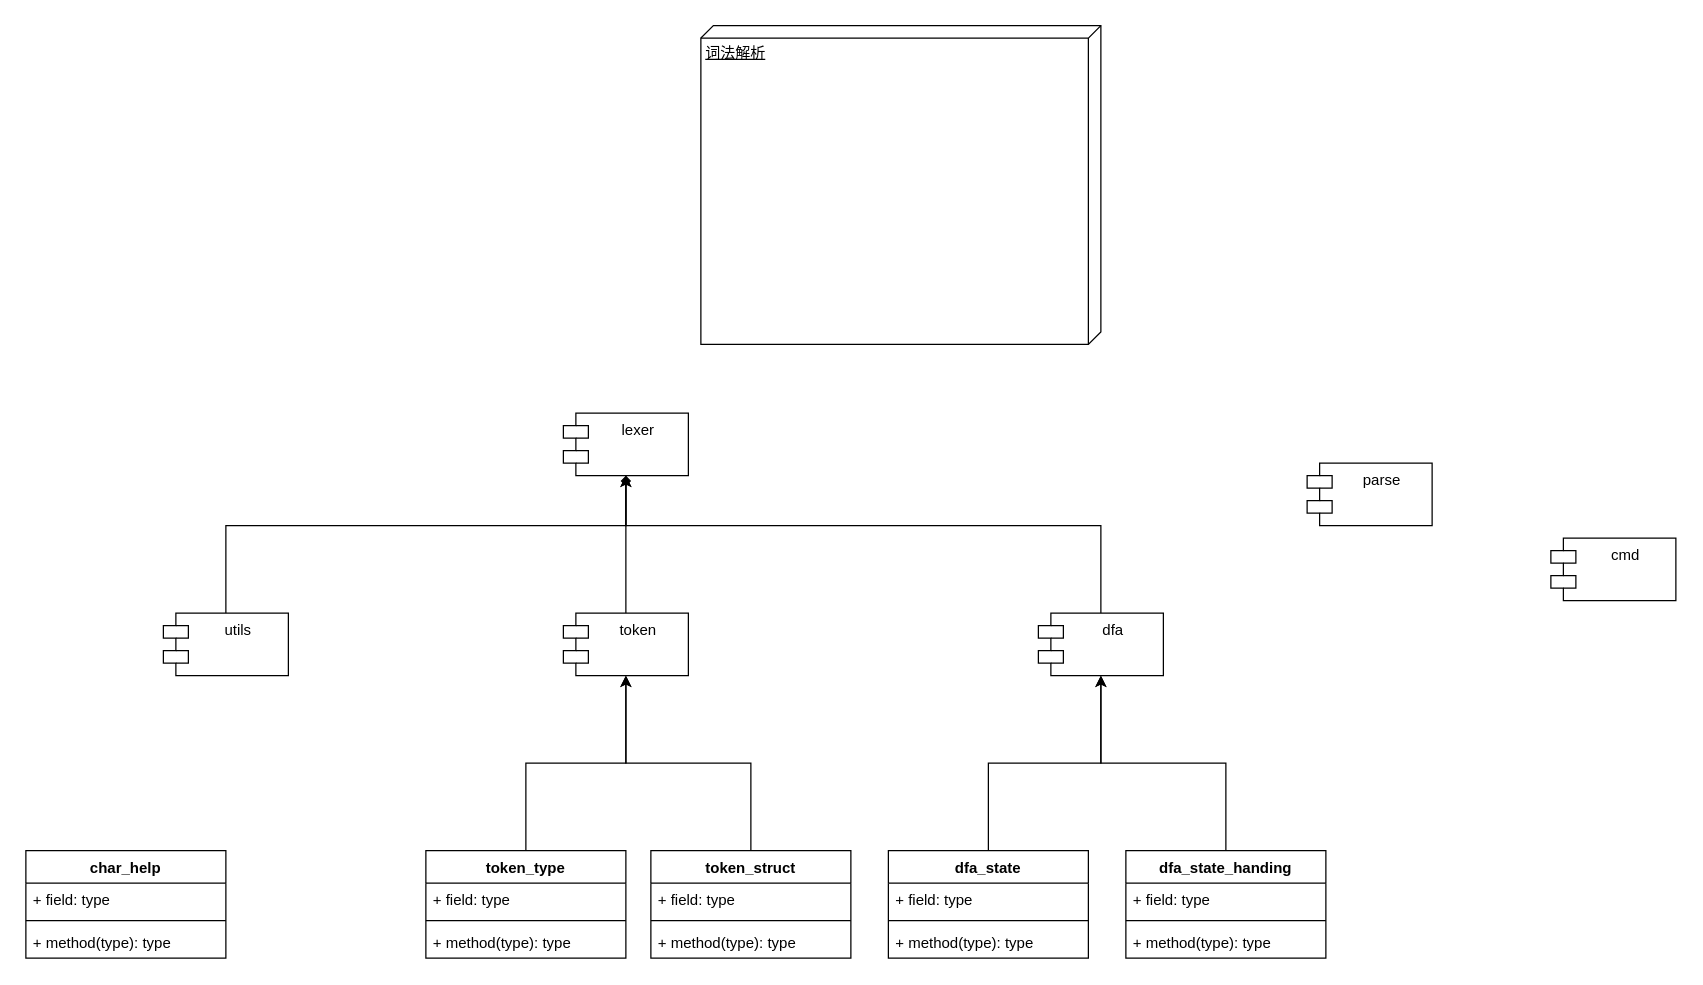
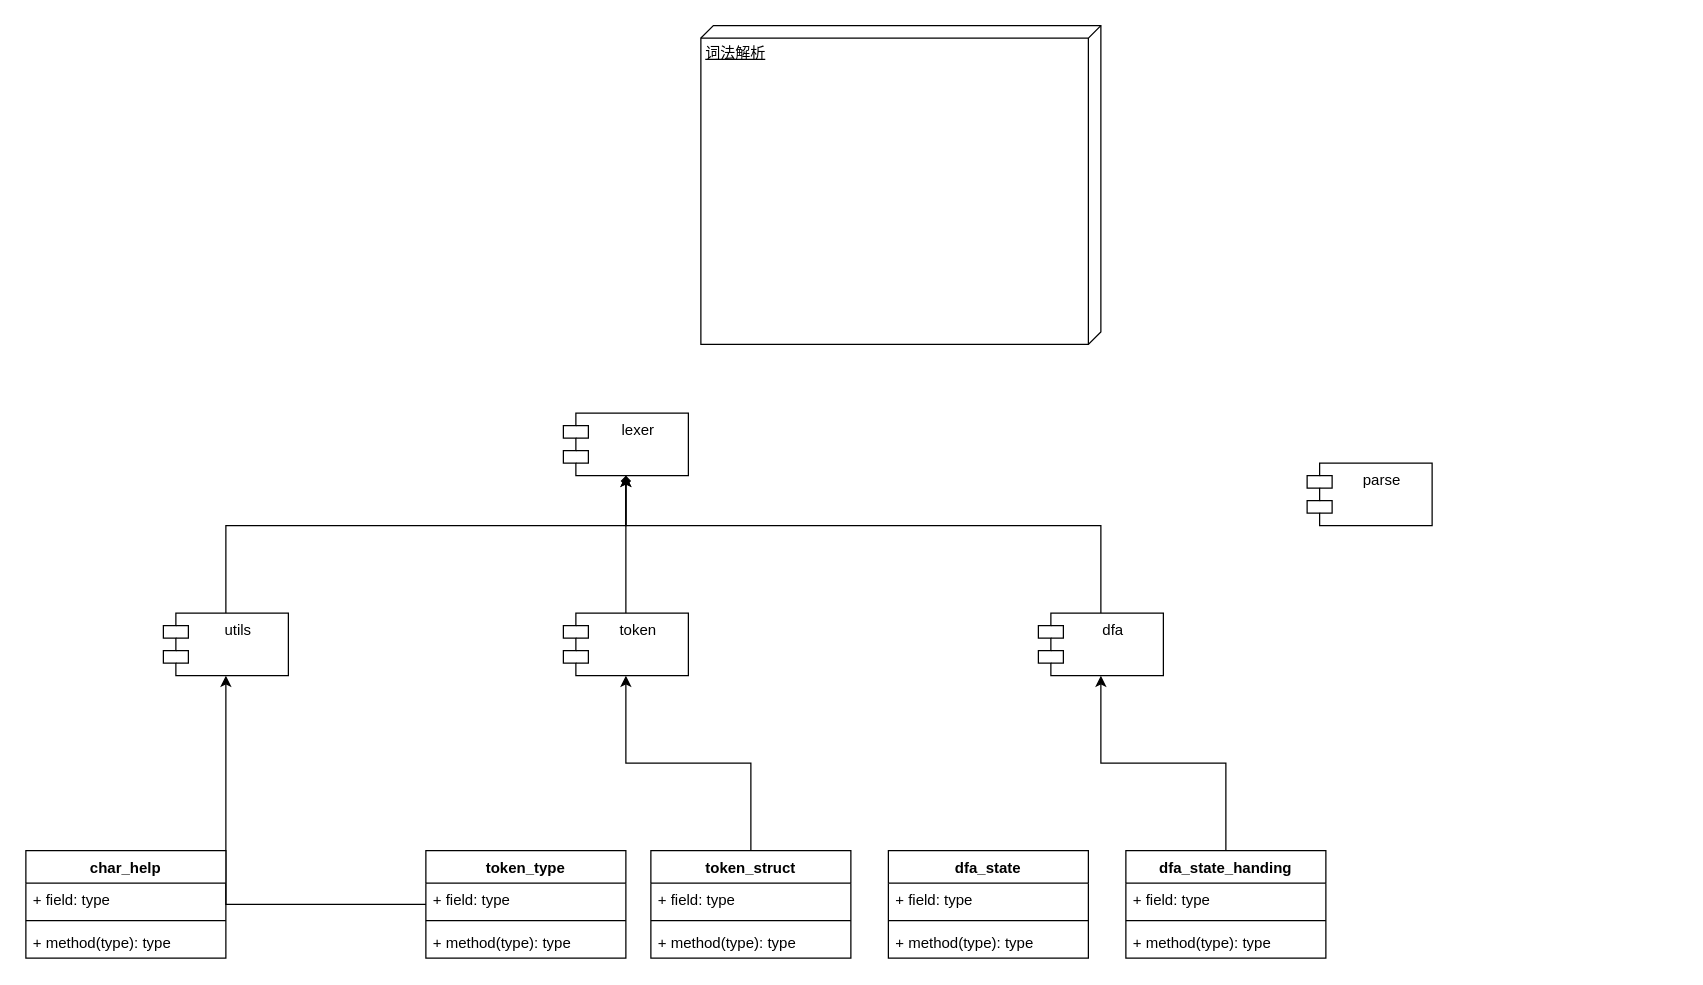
(1613, 569) -> none
(530, 763) -> (325, 904)
(998, 763) -> none
